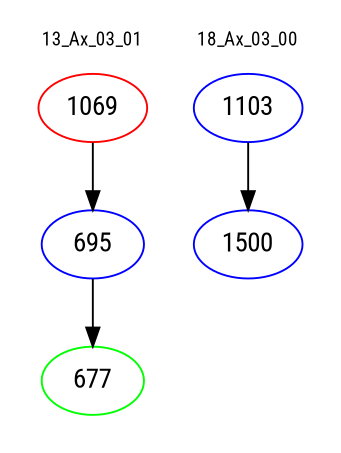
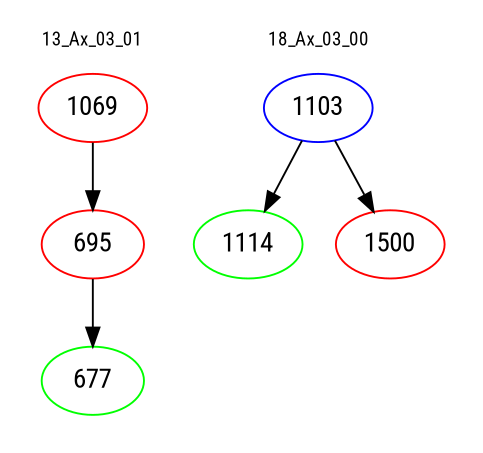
(93, 244) -> (93, 244)
none -> (248, 244)
(248, 244) -> (390, 244)
